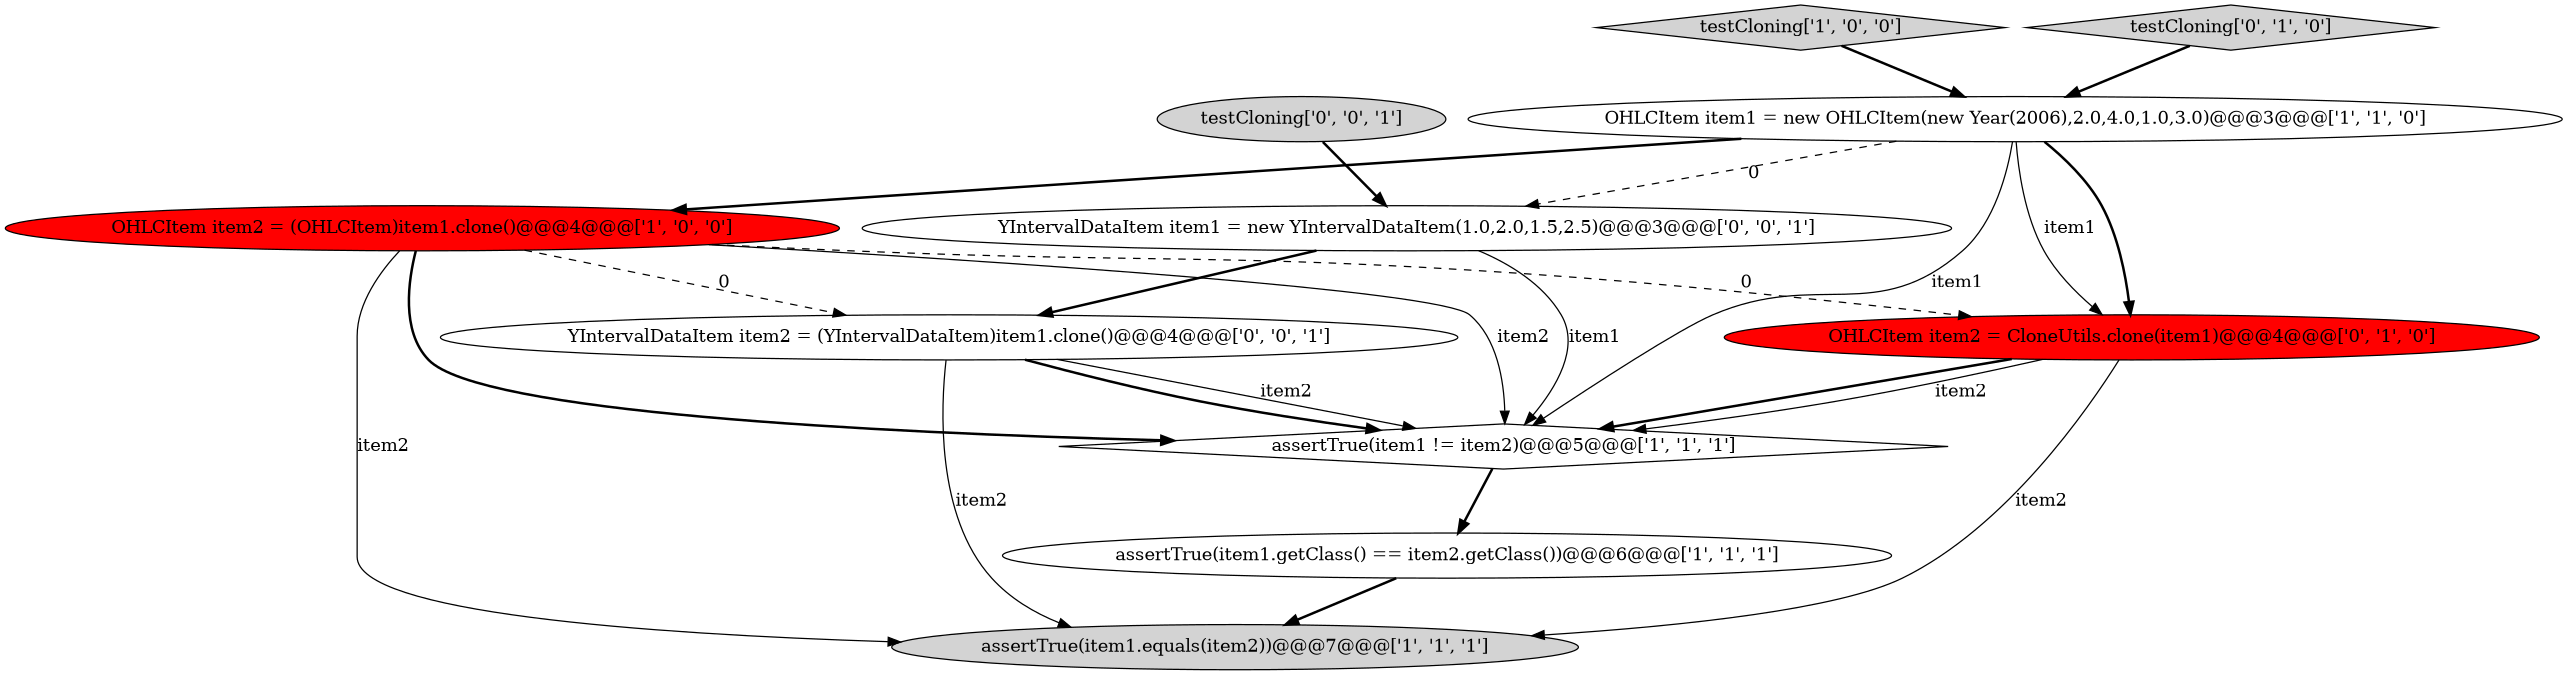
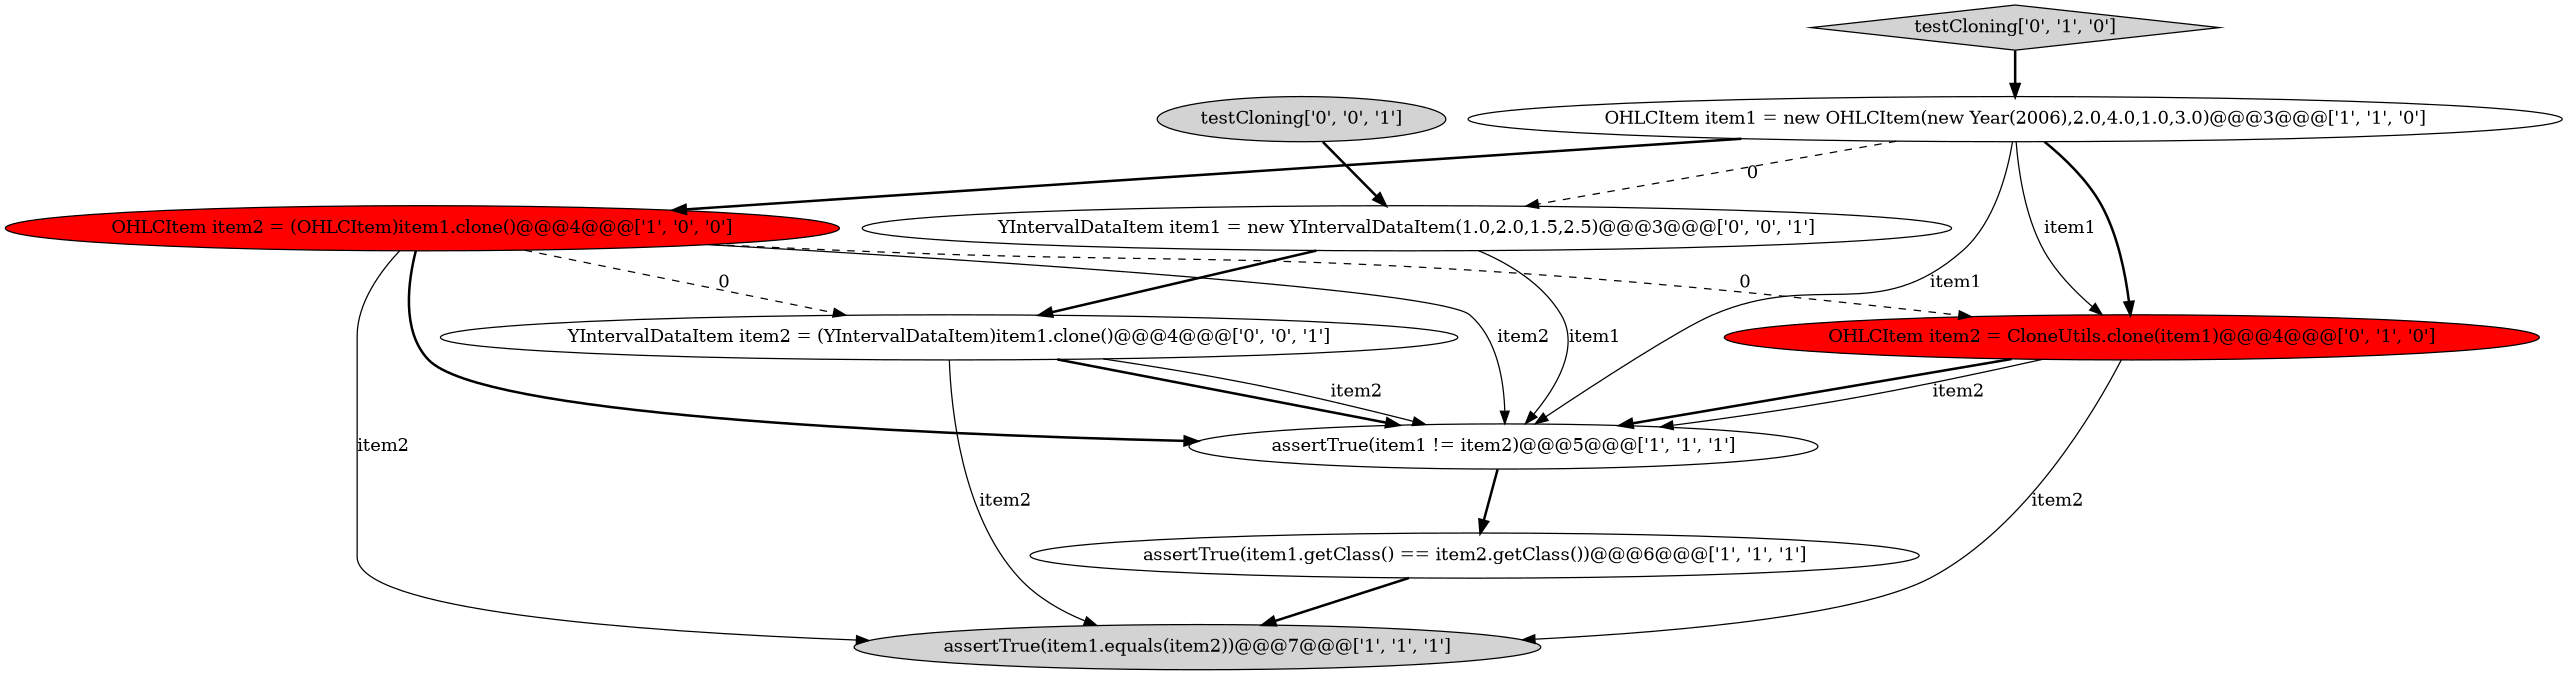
(1801, 28) -> none
(1503, 446) -> (1503, 446)
